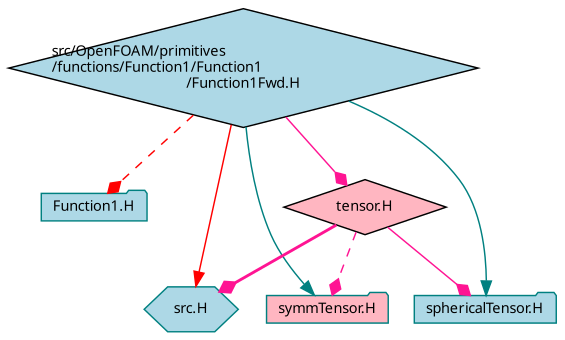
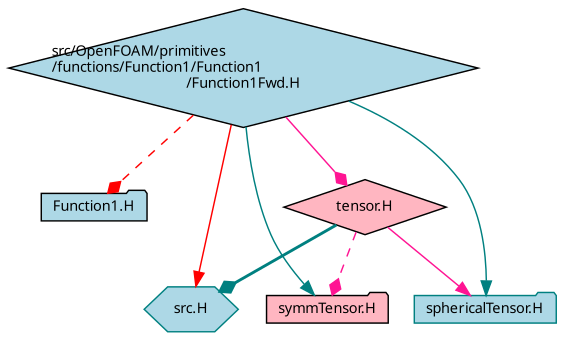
(94, 207) -> (94, 207)
(291, 251) -> (291, 251)
(423, 257) -> (423, 257)
(327, 309) -> (327, 309)
